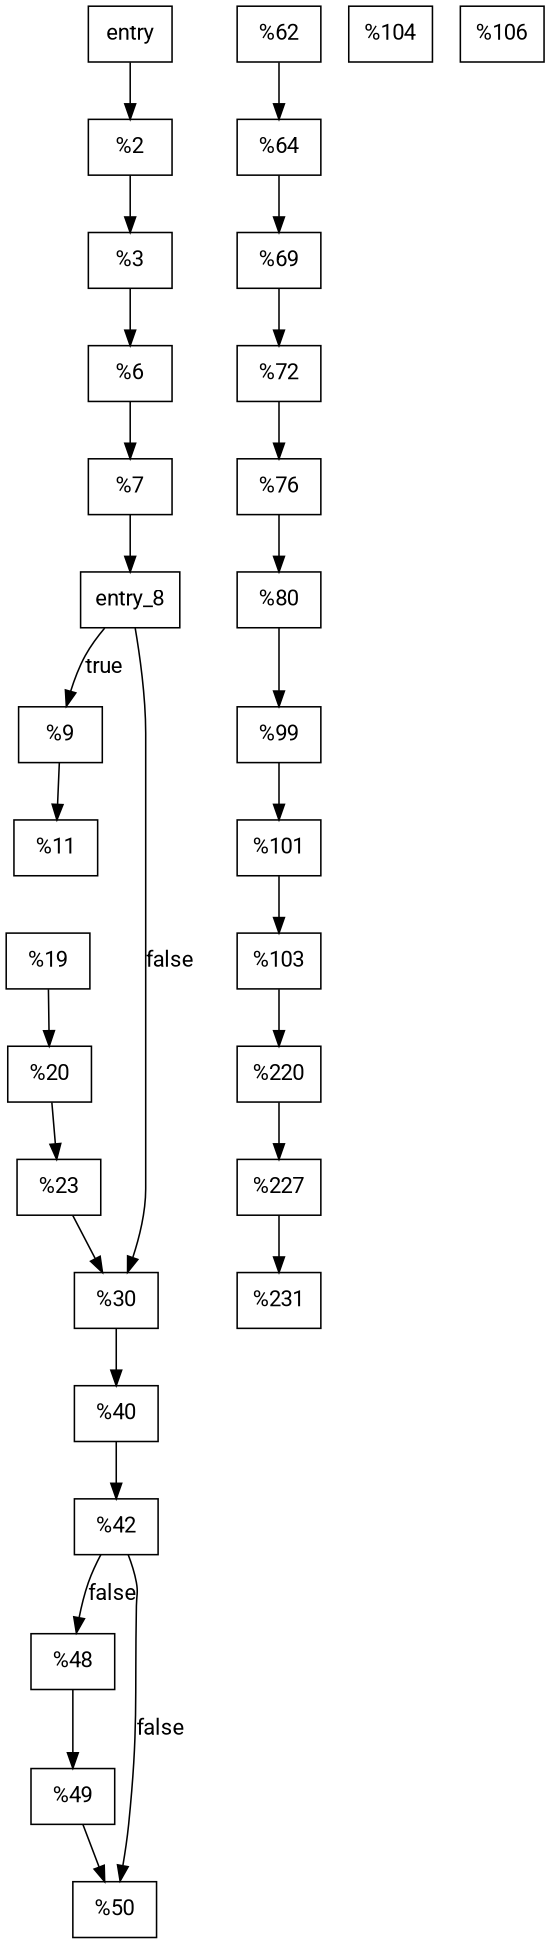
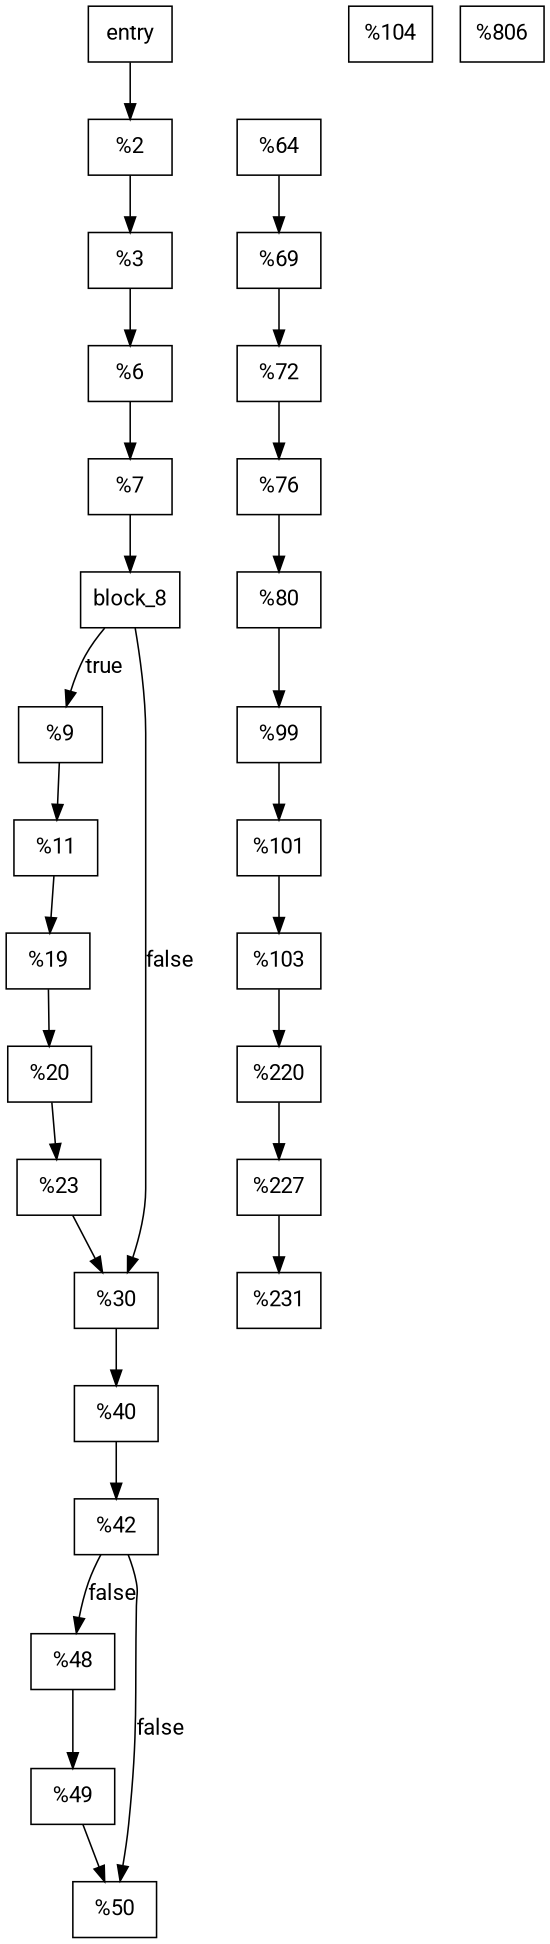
(279, 34) -> none
(502, 34) -> (502, 34)
(130, 600) -> (130, 600)
none -> (52, 897)
